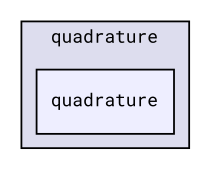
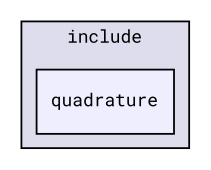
(105, 38) -> (105, 38)
